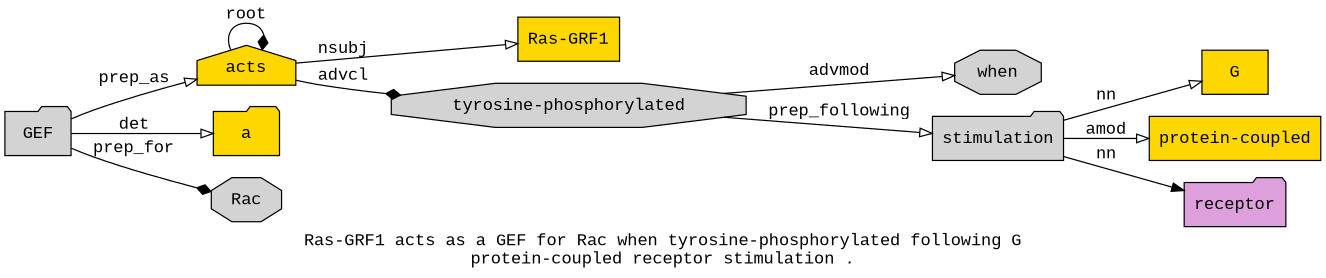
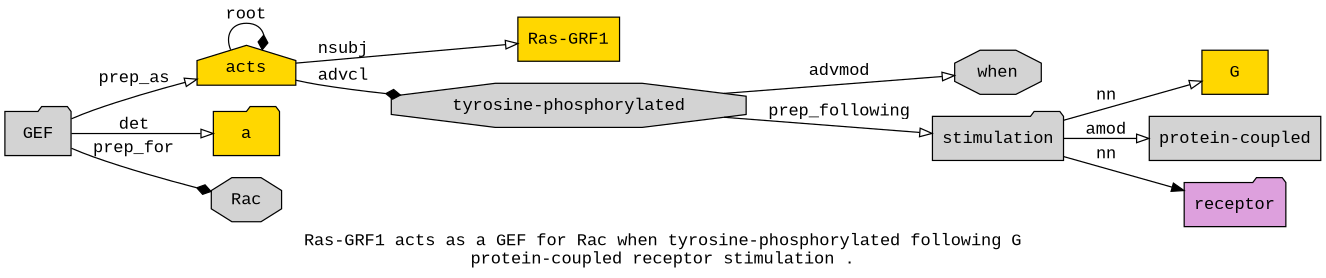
(1235, 138) -> (1235, 138)
